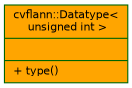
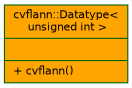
(36, 71) -> (44, 71)
